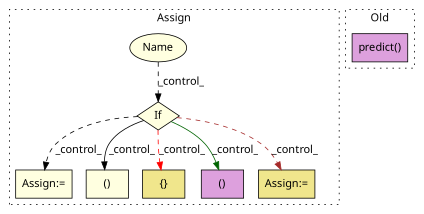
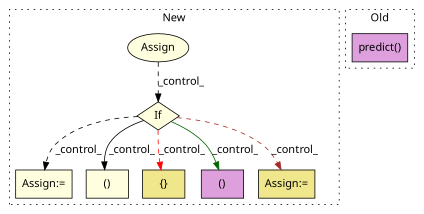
(174, 18) -> (174, 18)
(158, 48) -> (158, 48)
